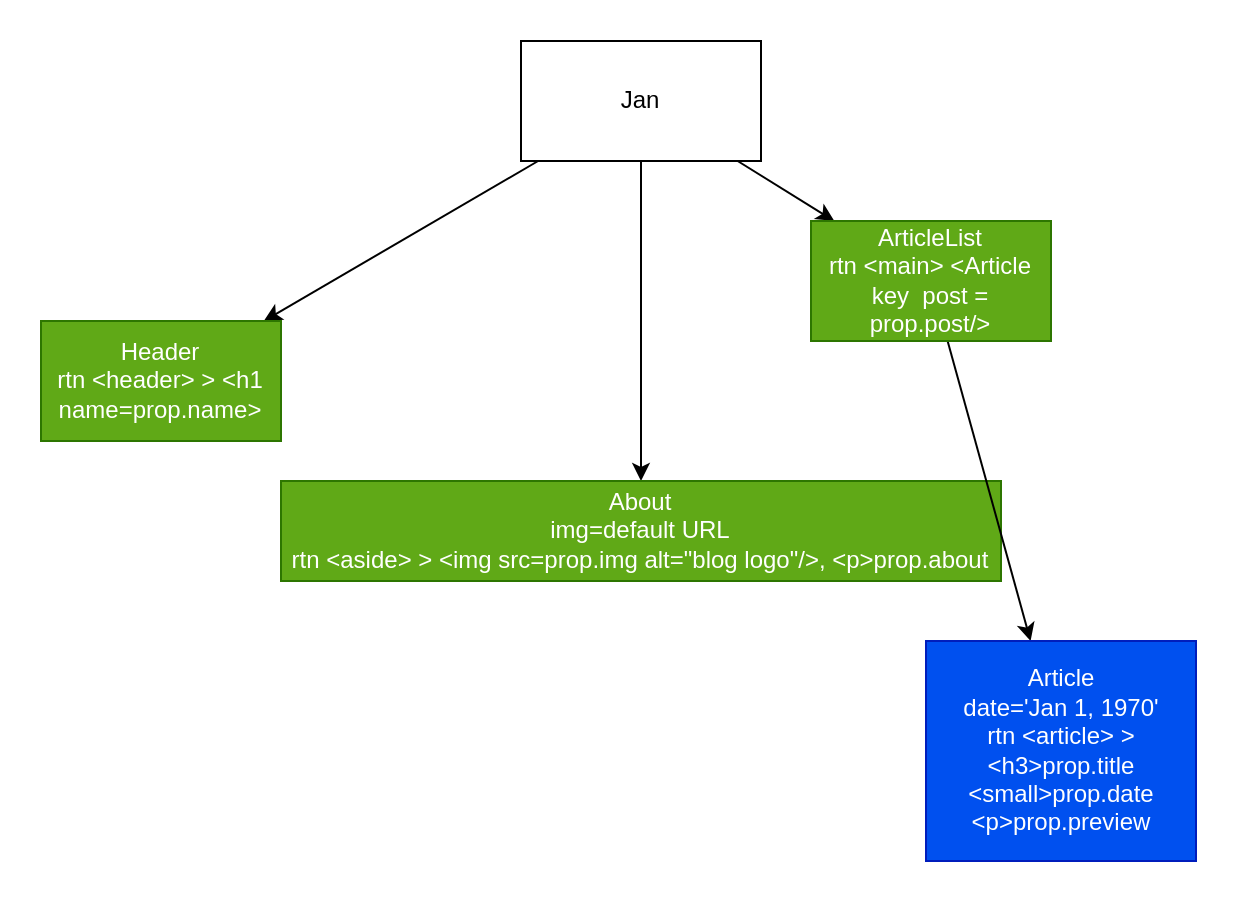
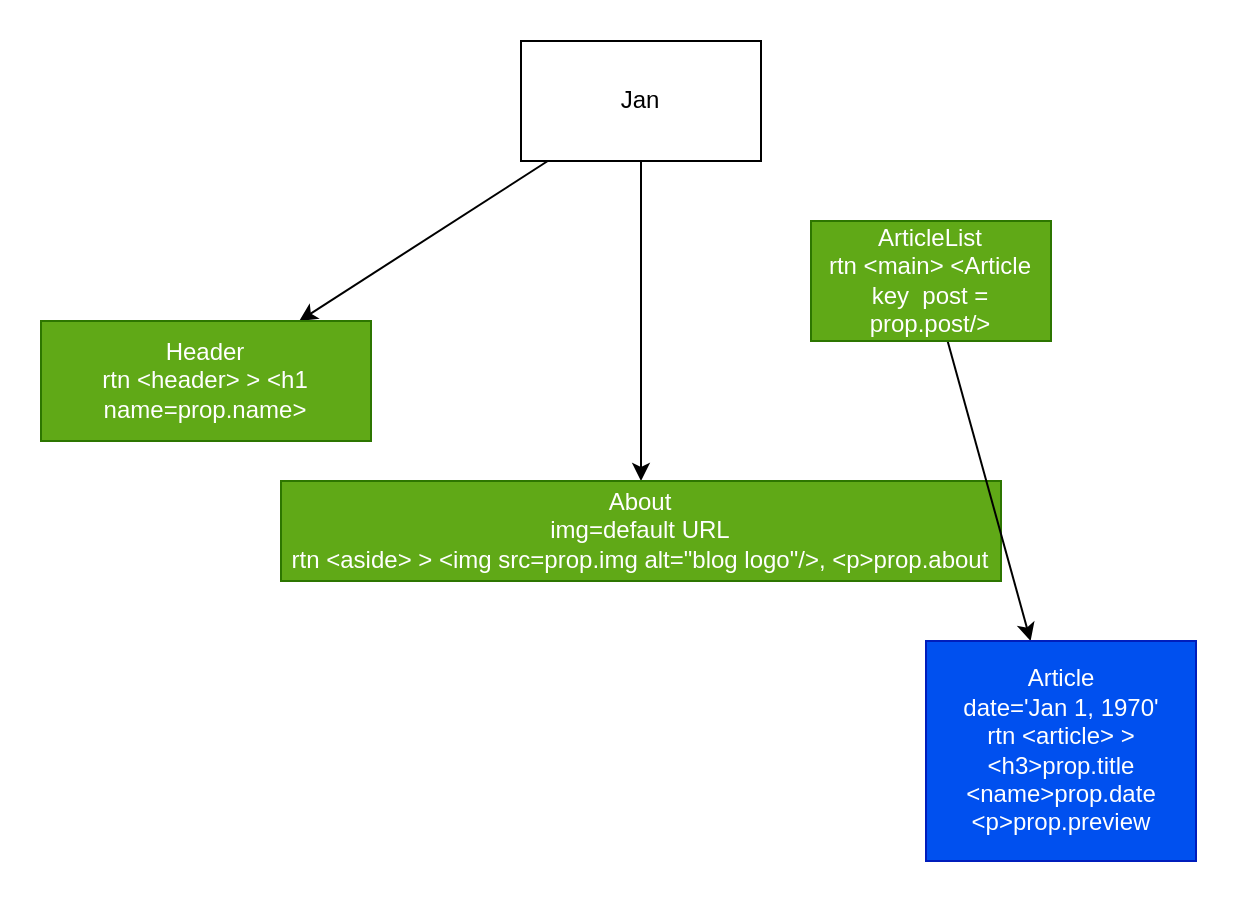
(780, 187) -> none
(161, 381) -> (206, 381)
(1062, 751) -> (1062, 751)
